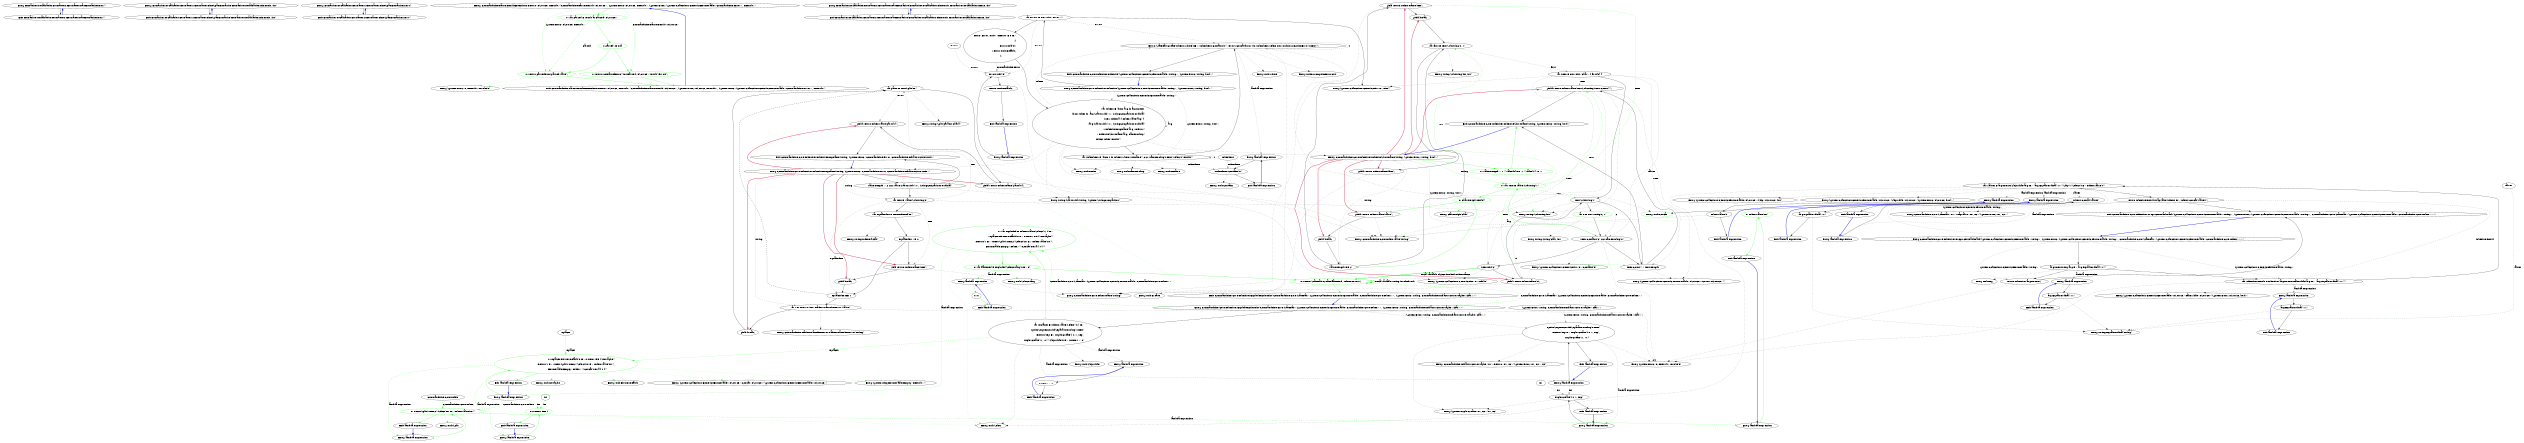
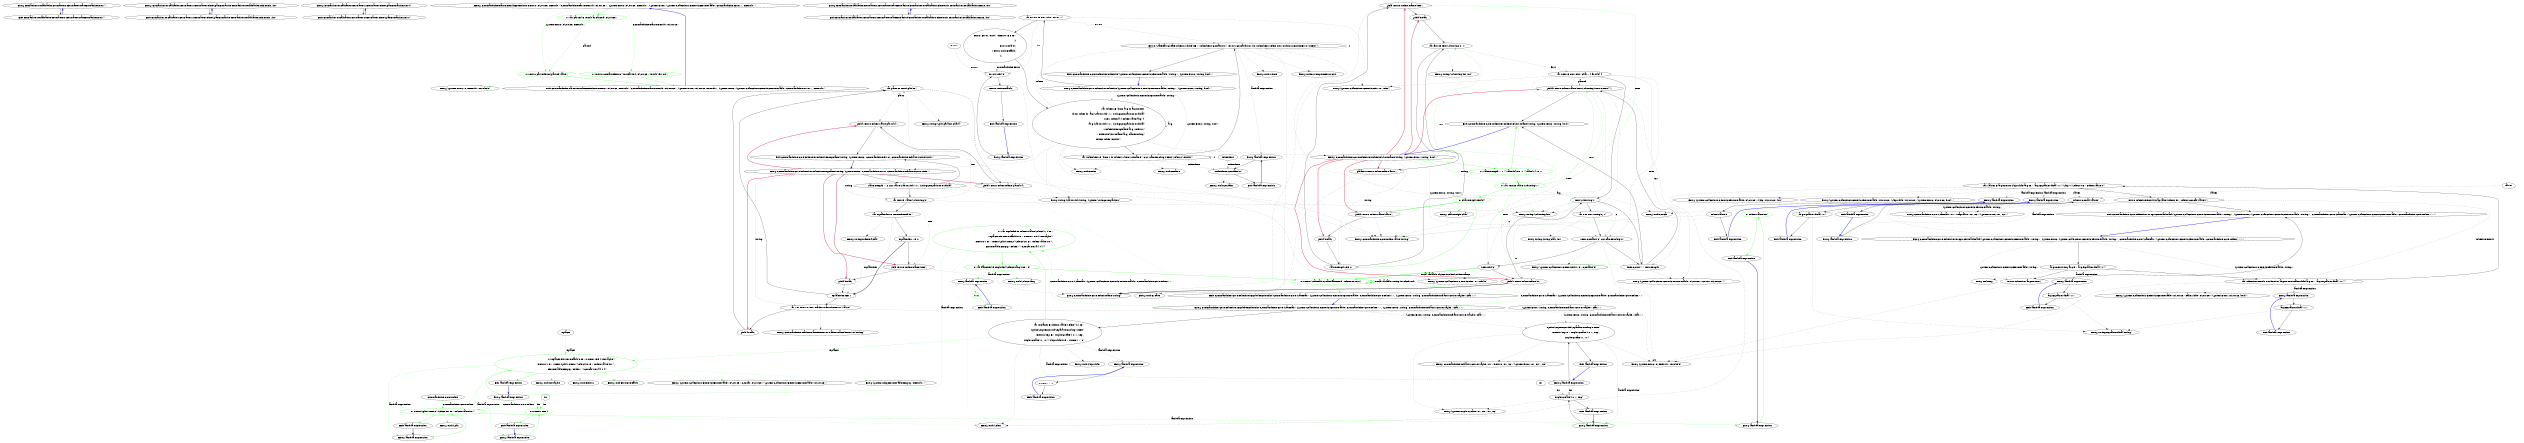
(1241, 20) -> (1241, 20)
(612, 46) -> none
(1038, 46) -> (1038, 46)
(1582, 81) -> (1582, 81)
(901, 96) -> (901, 96)
(974, 119) -> (974, 119)
(739, 162) -> (739, 162)
(1131, 172) -> none
(1377, 172) -> (1377, 172)
(1652, 172) -> (1652, 172)
(1656, 179) -> (1656, 179)
(1559, 193) -> (1559, 193)
(1427, 207) -> (1427, 207)
(1793, 208) -> (1793, 208)
(1593, 214) -> (1593, 214)
(1657, 214) -> (1657, 214)
(1509, 221) -> (1509, 221)
(1524, 223) -> (1515, 178)
(837, 228) -> (877, 258)
(879, 268) -> (879, 268)
(1314, 289) -> (1314, 289)
(976, 296) -> (976, 296)
(2383, 319) -> (2332, 188)
none -> (583, 383)
